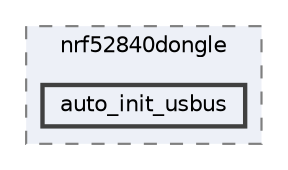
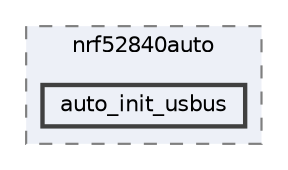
(144, 47) -> (144, 47)
